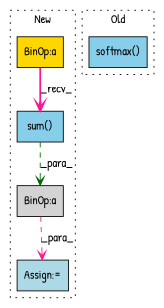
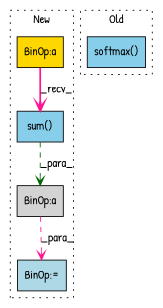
(43, 275) -> (42, 275)
